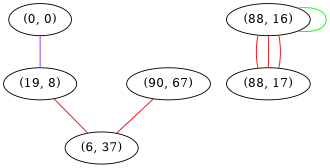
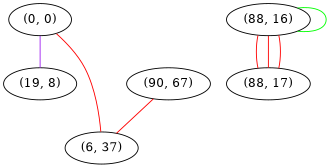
(71, 116) -> (89, 78)
